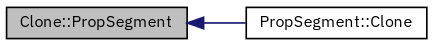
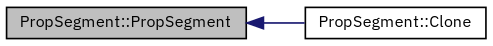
(97, 23) -> (126, 23)
